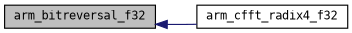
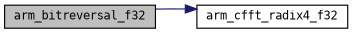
(182, 24) -> (170, 9)
